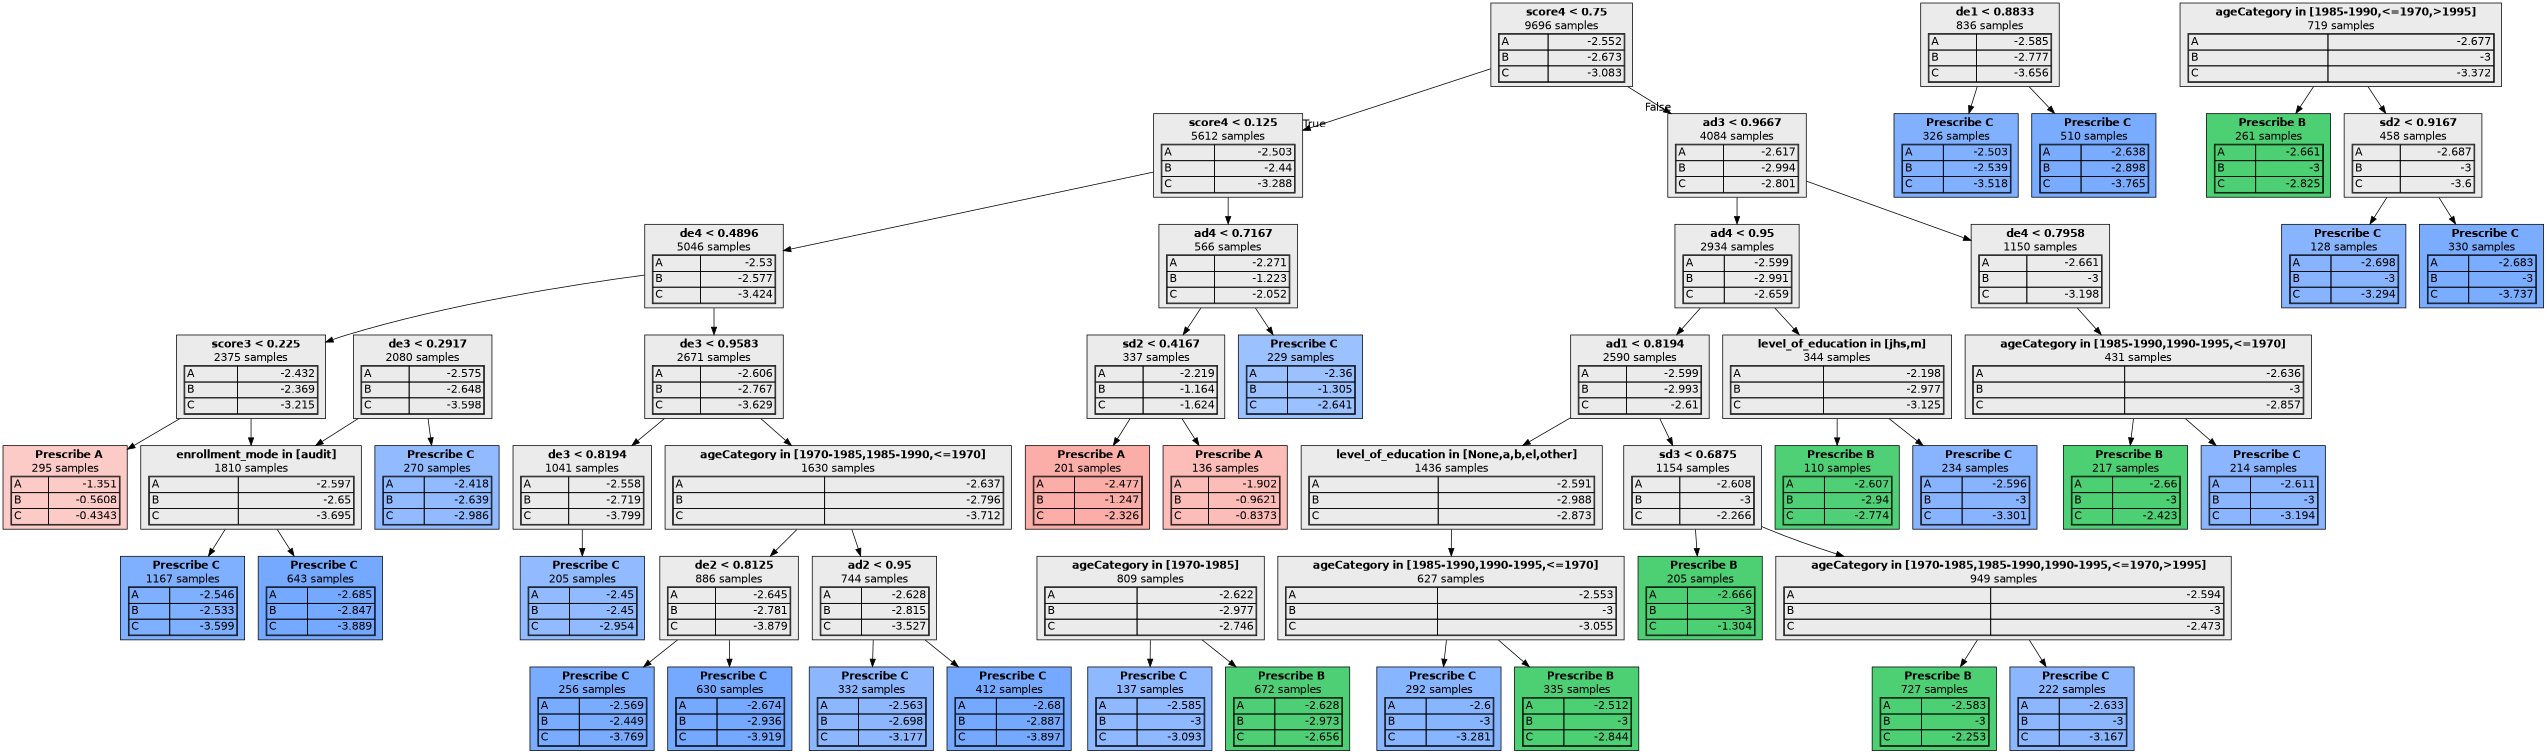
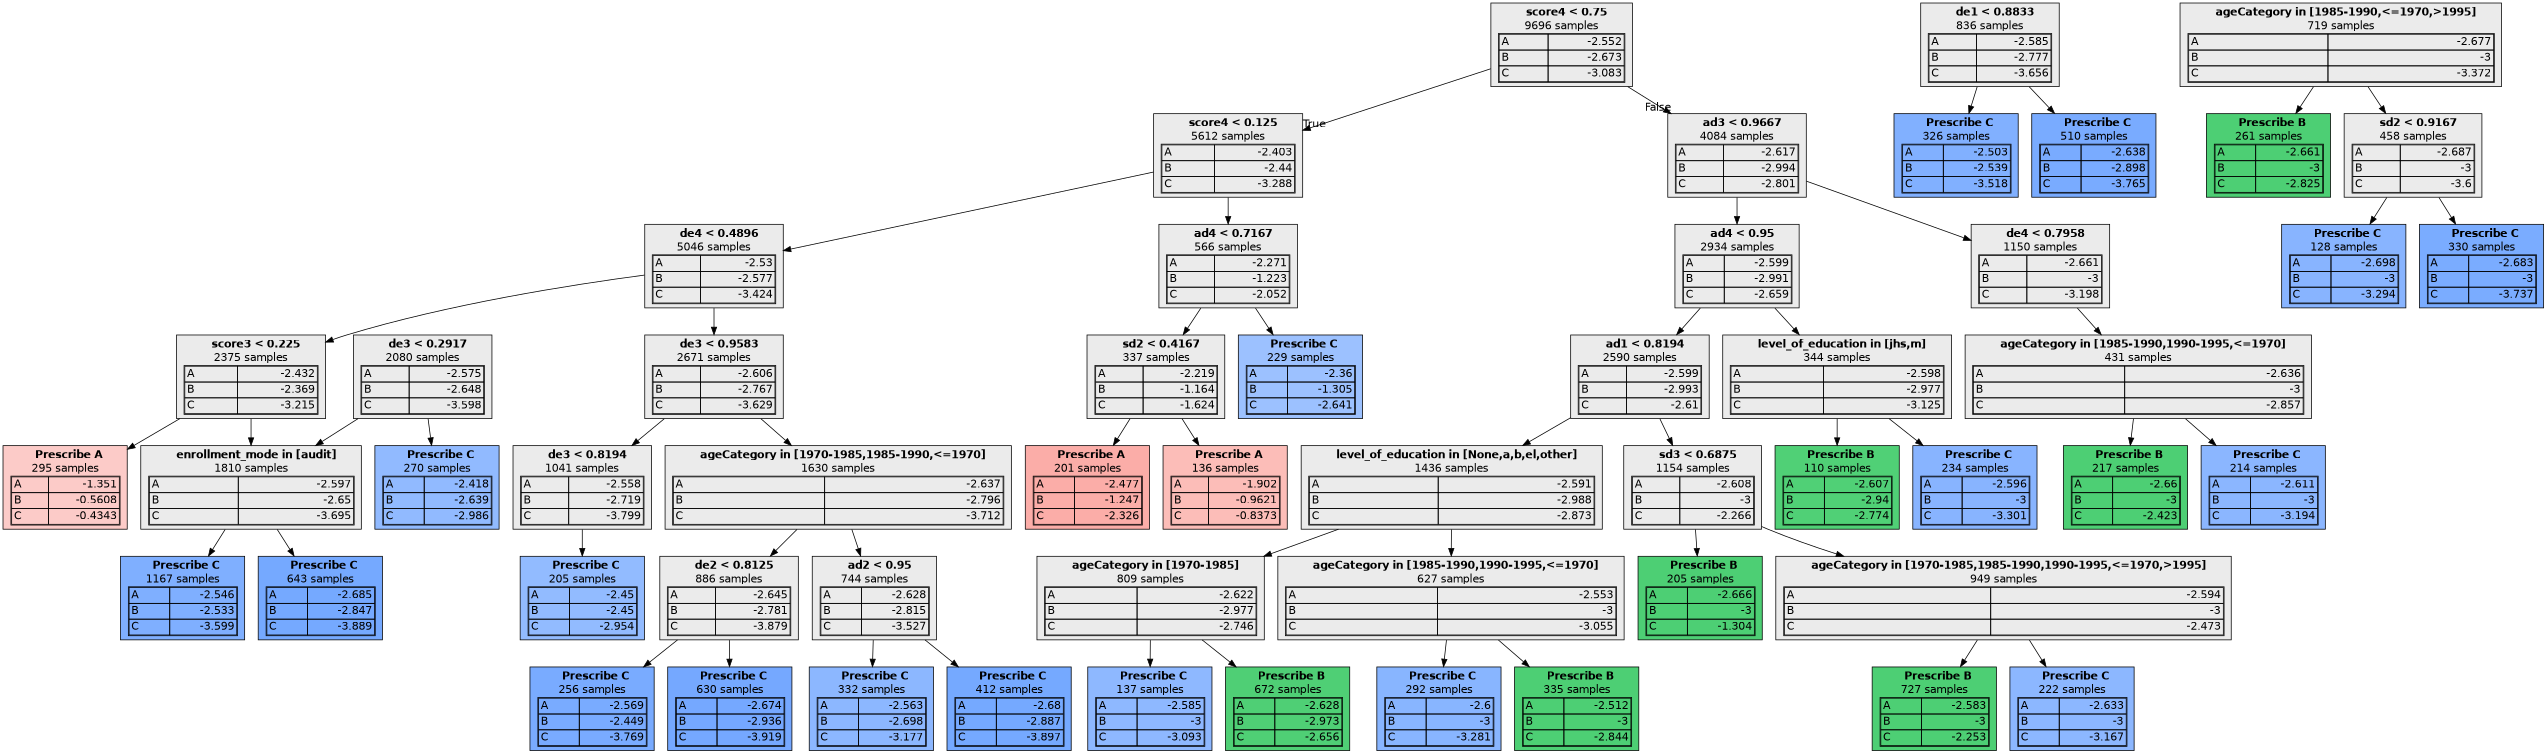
(1275, 152) -> (1275, 152)
(1924, 374) -> (1924, 374)
none -> (1305, 541)
